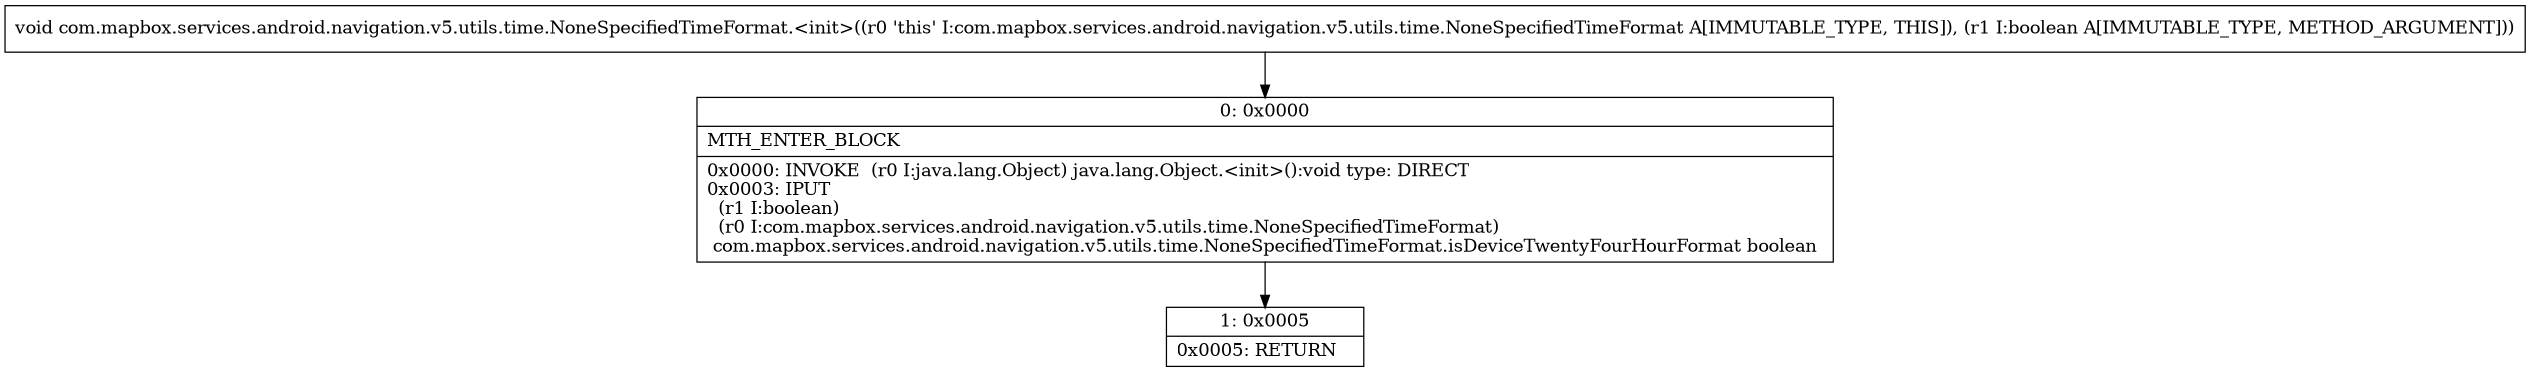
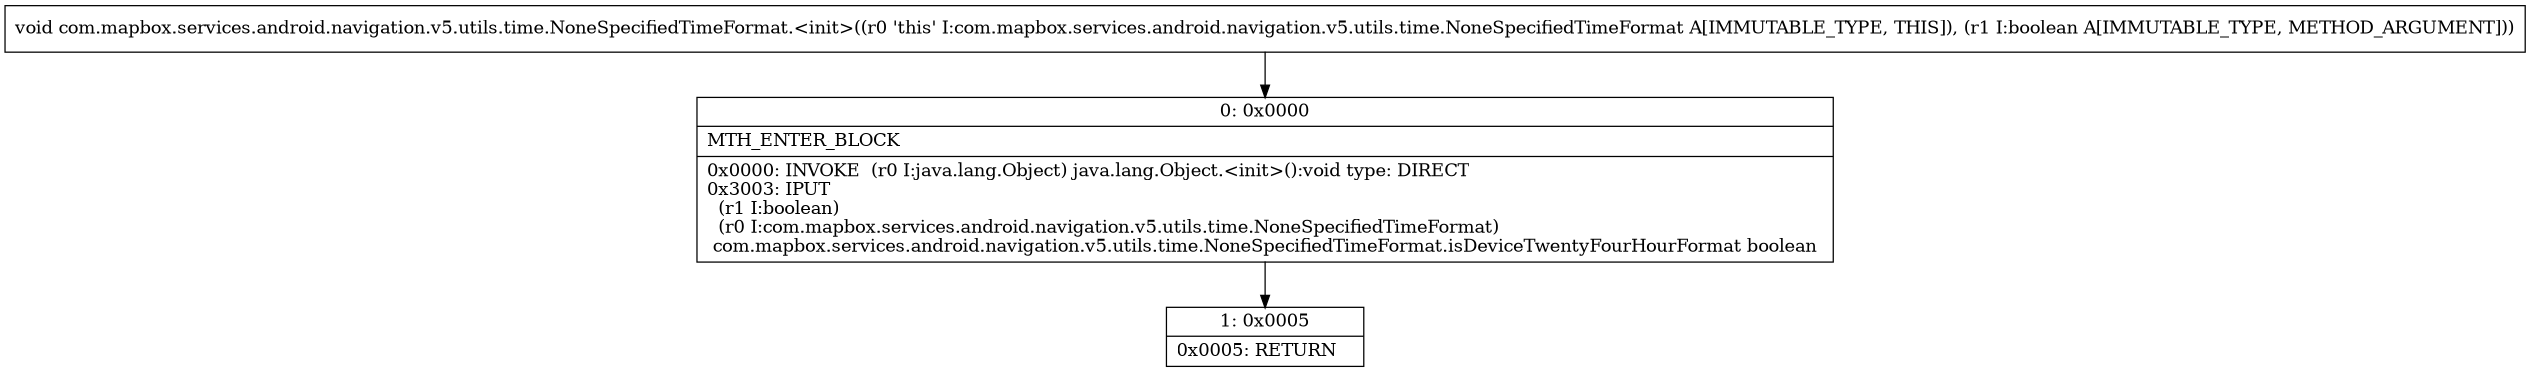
(774, 190) -> (774, 190)
